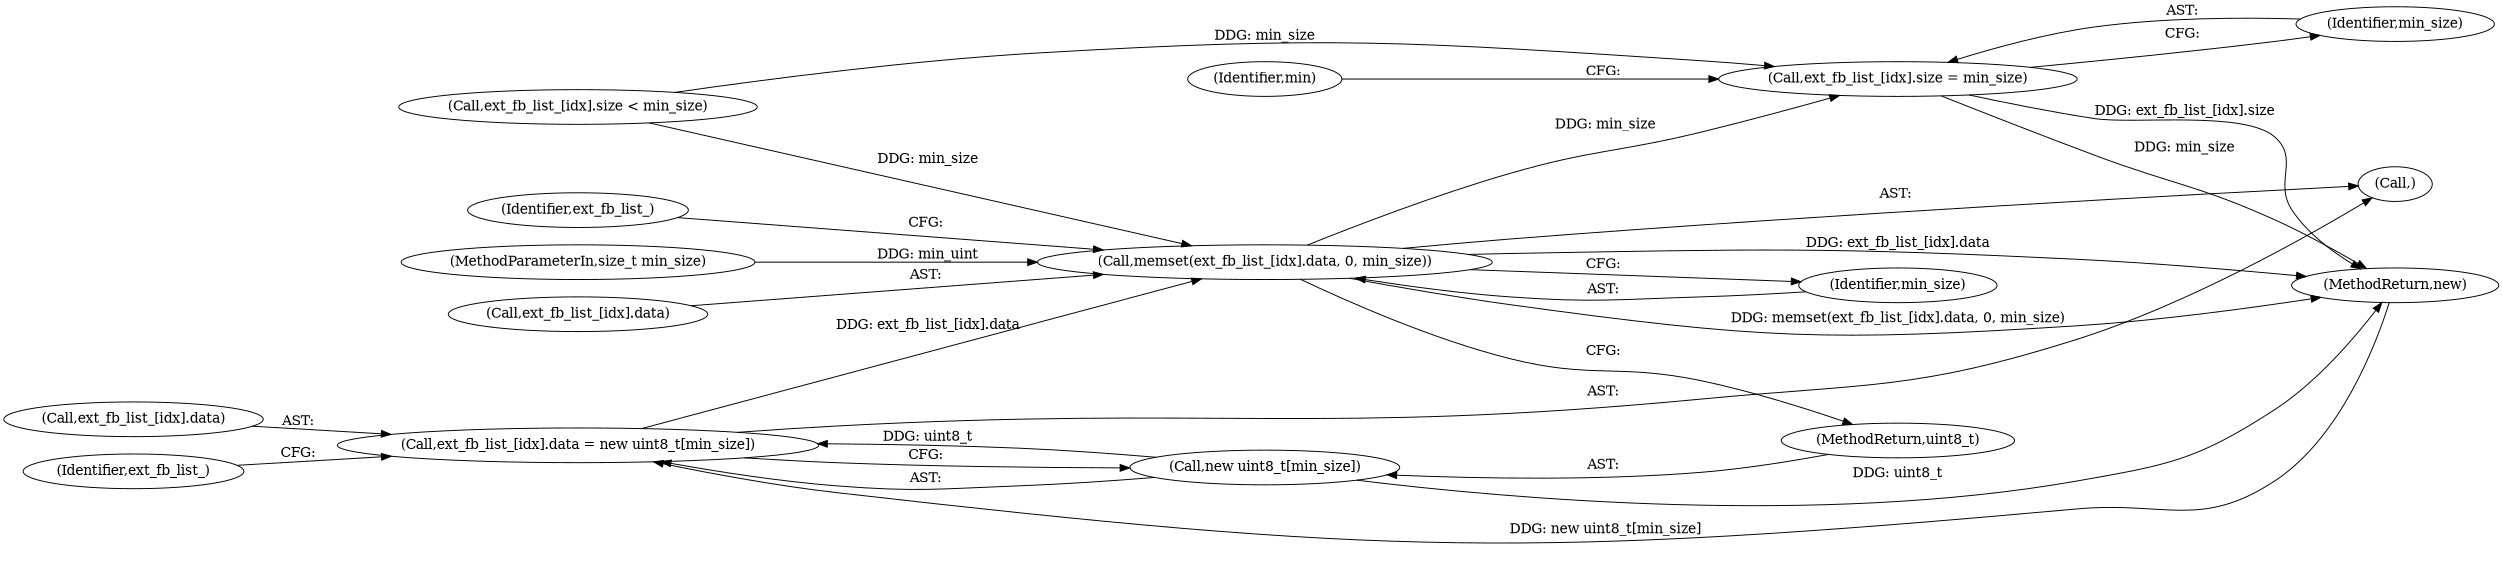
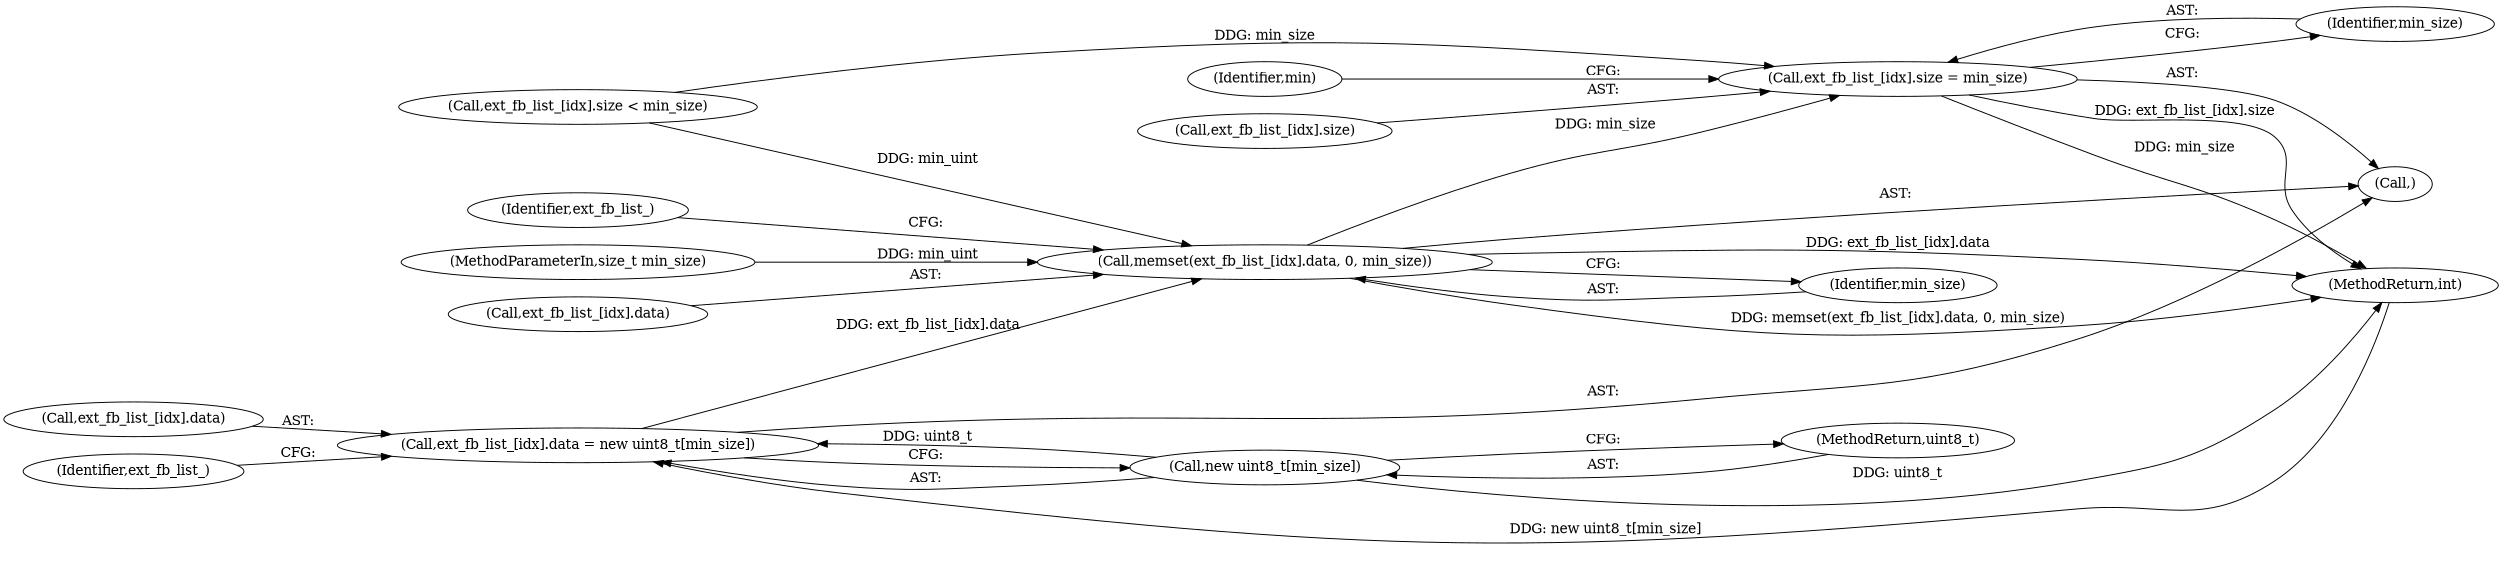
none -> (2234, 91)
none -> (1265, 131)
(928, 160) -> (928, 160)
(2395, 285) -> (2395, 285)
(1567, 369) -> (1581, 451)
